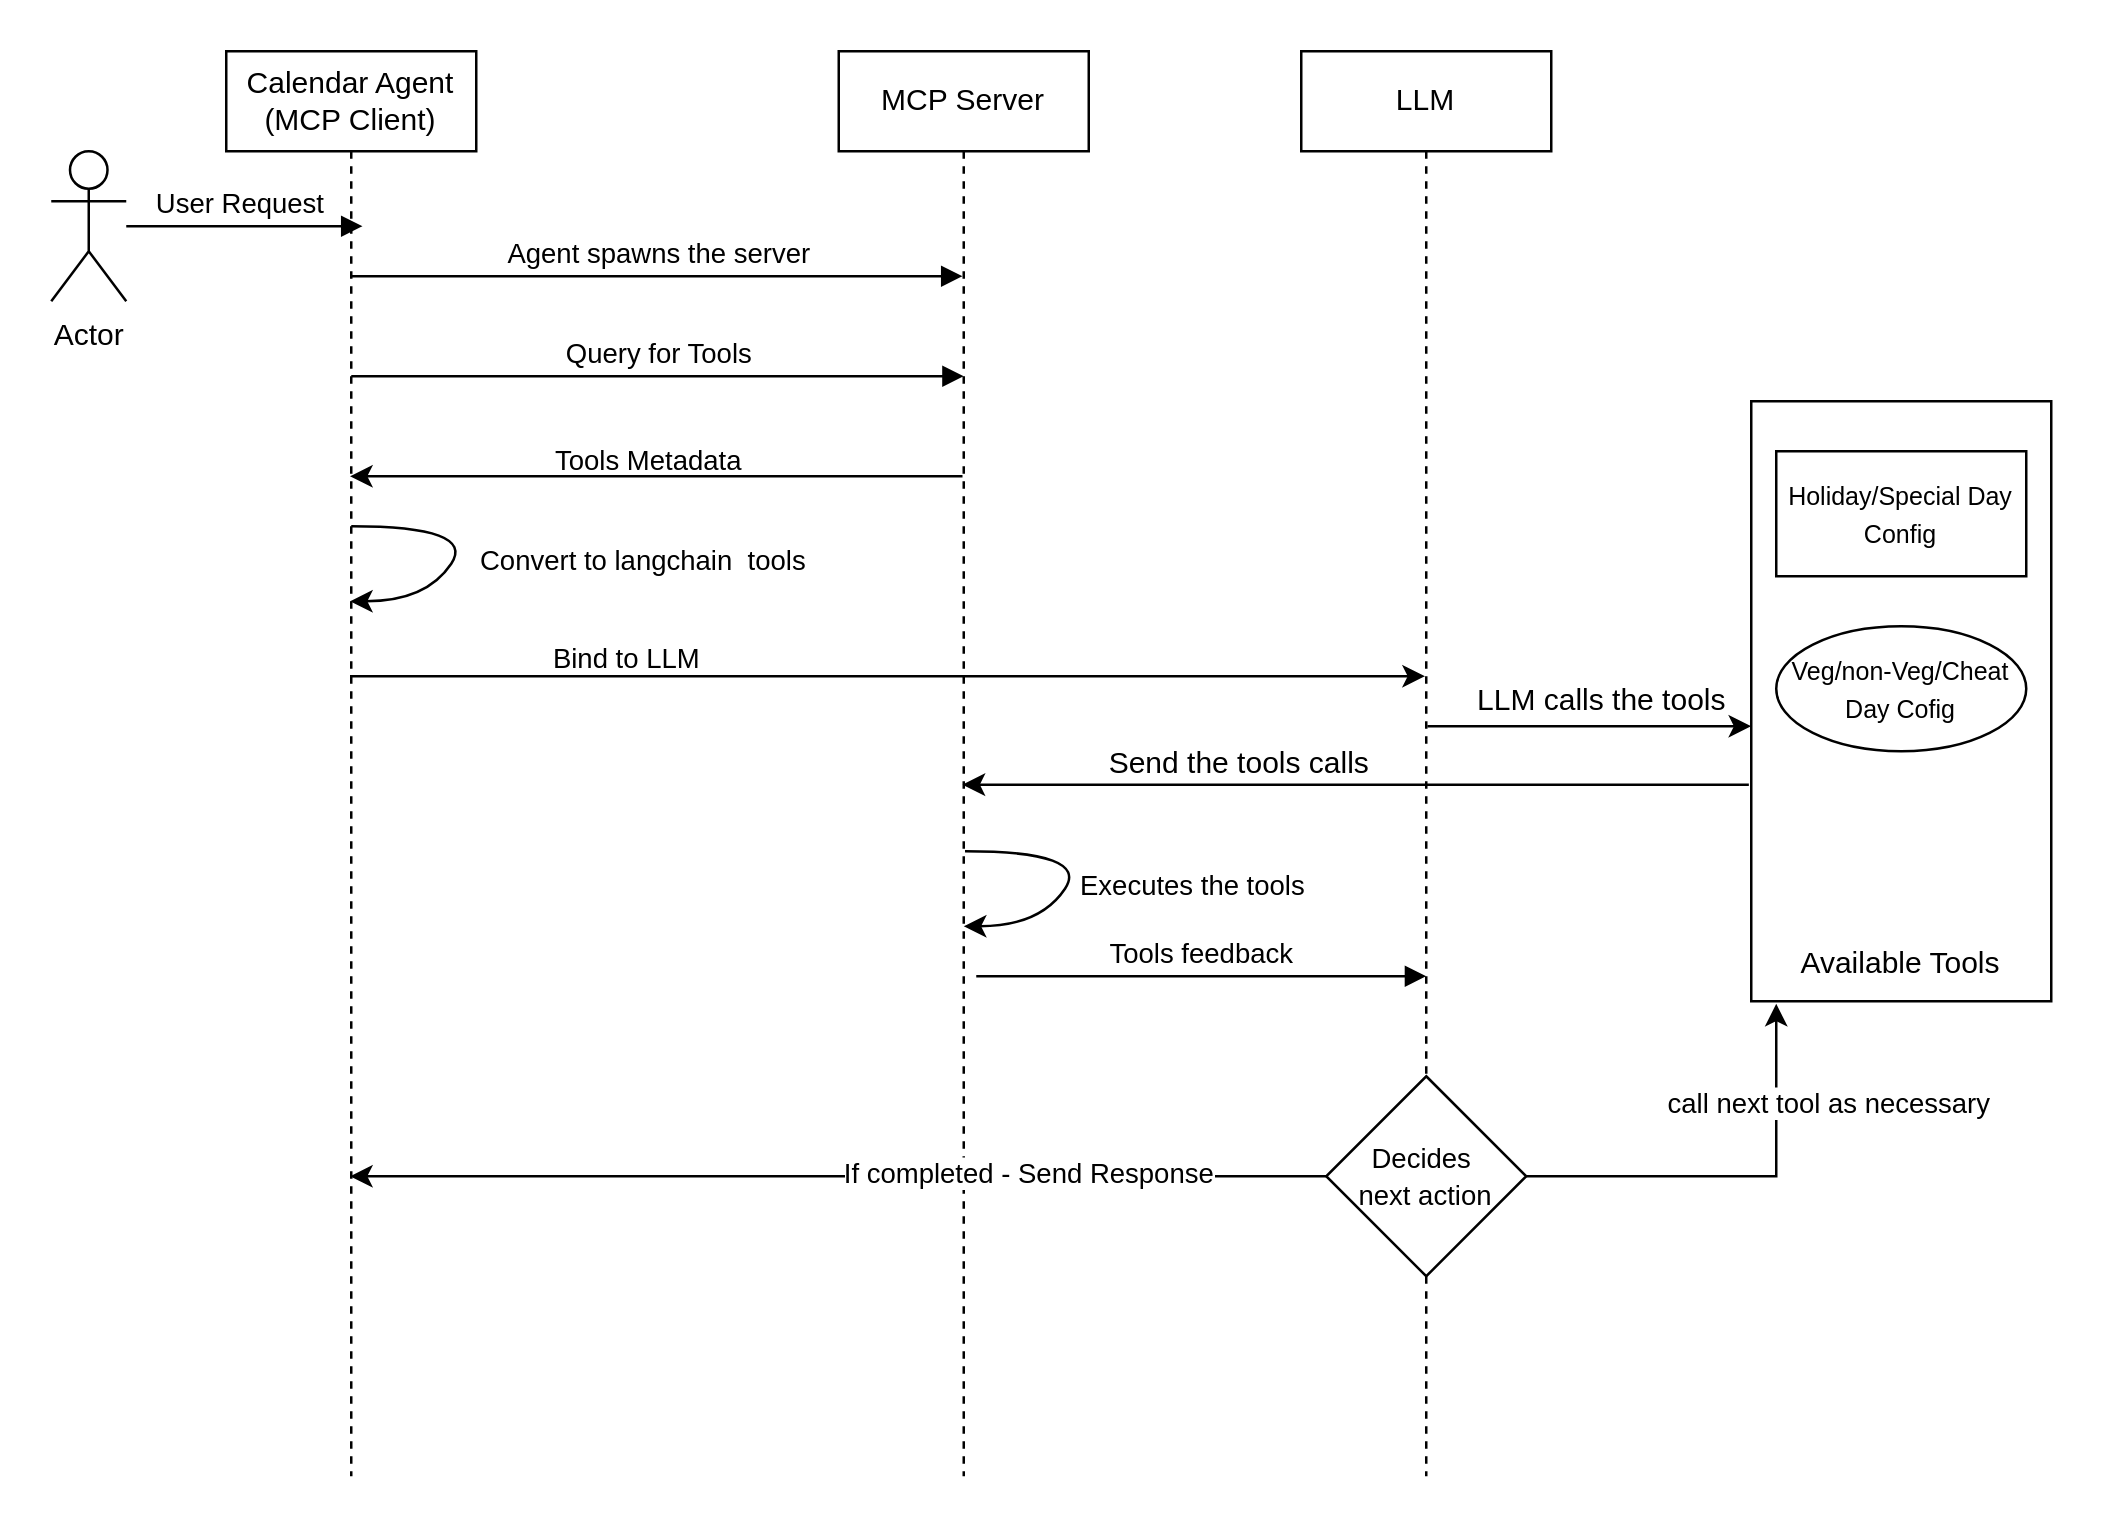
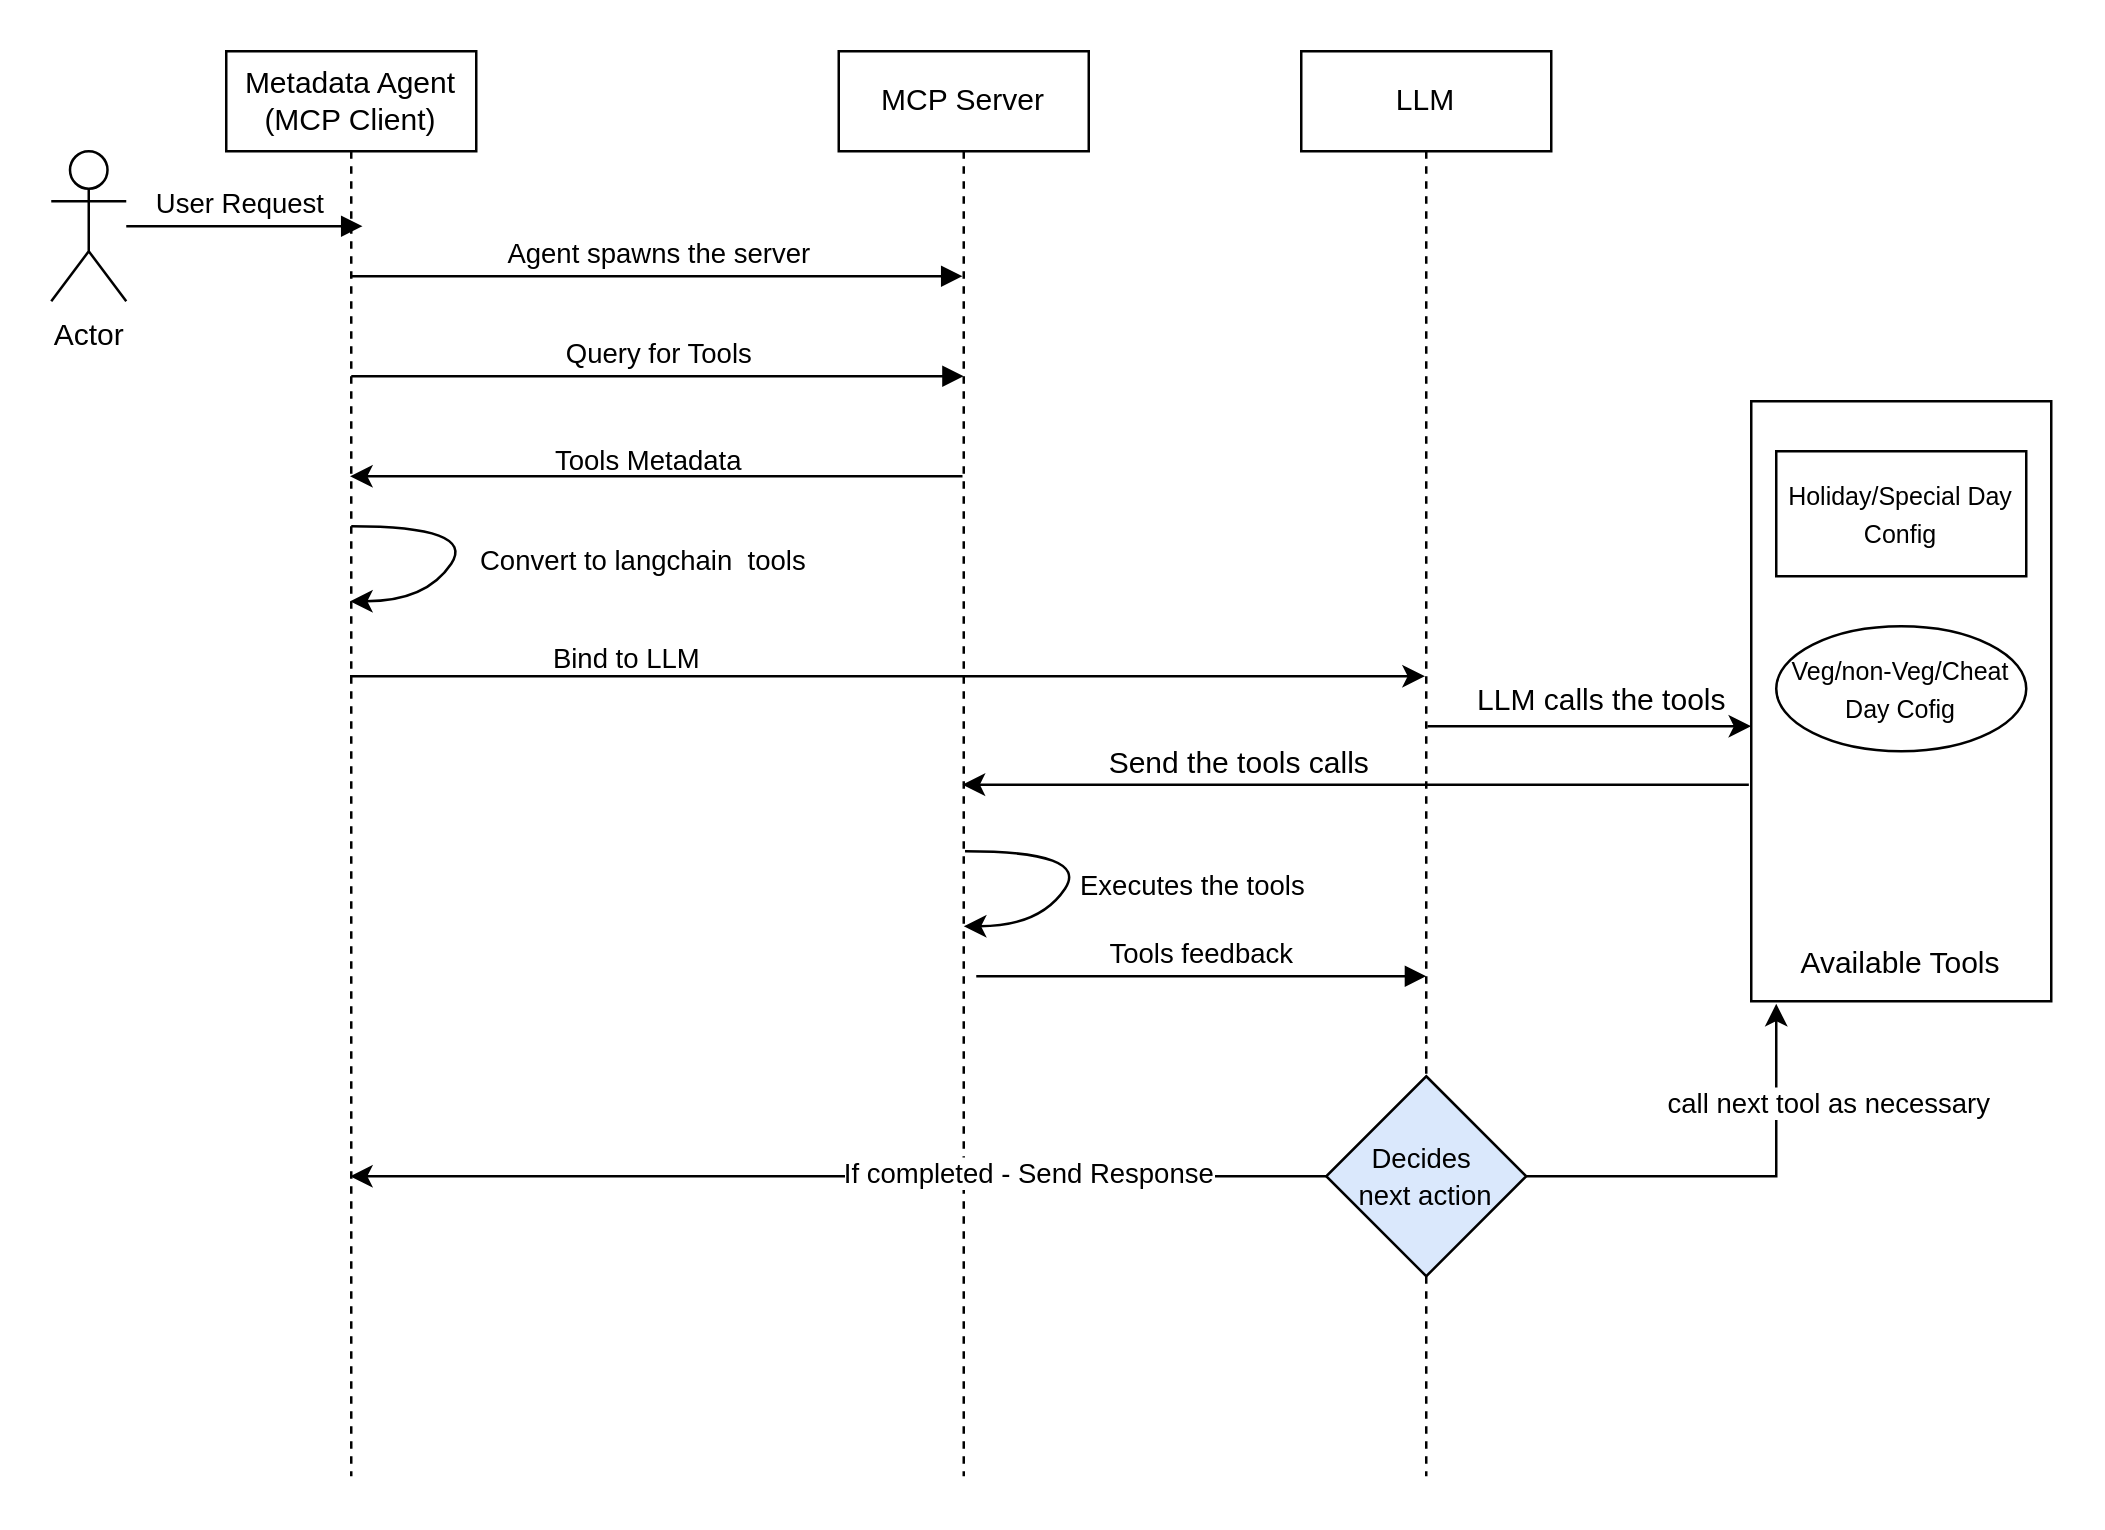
(351, 101) -> (351, 101)
(1426, 1176) -> (1426, 1176)
